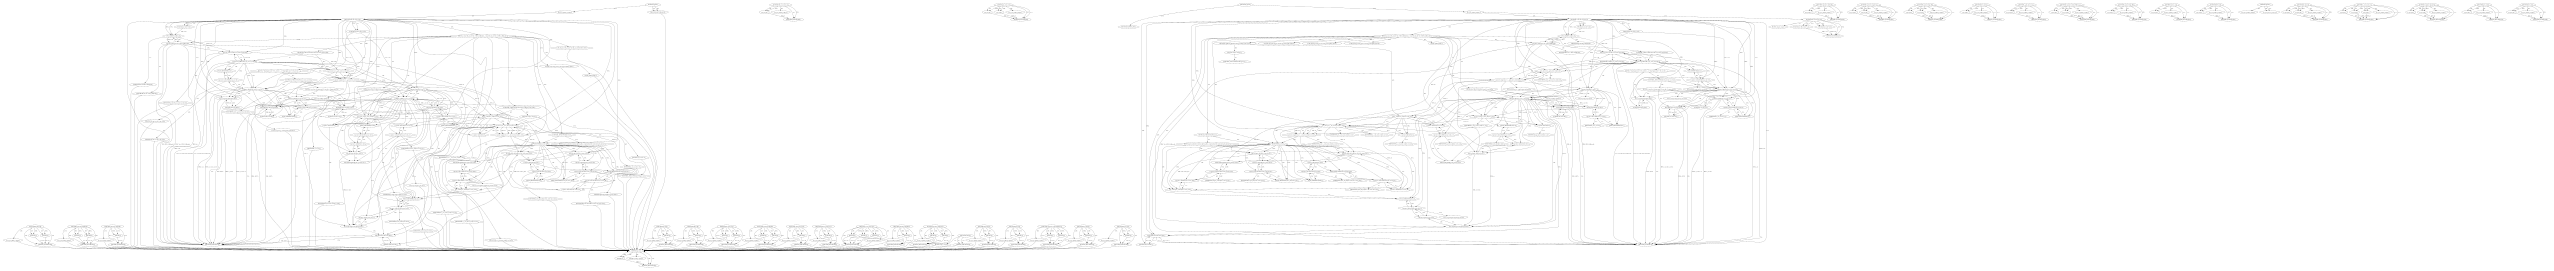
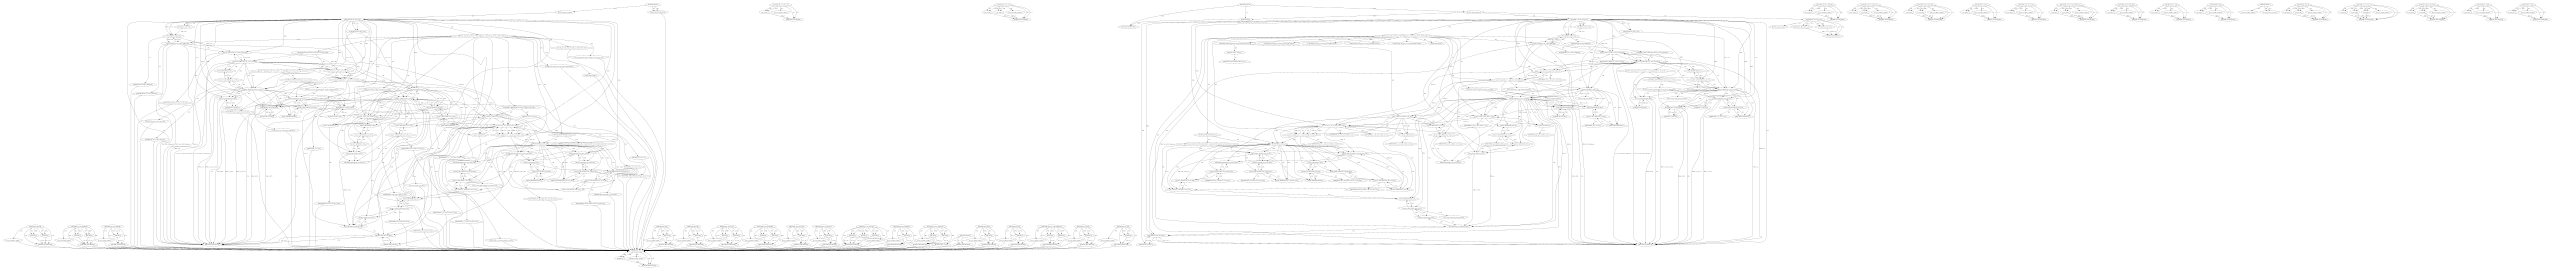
none -> (1246, 20)
none -> (1407, 43)
none -> (589, 57)
